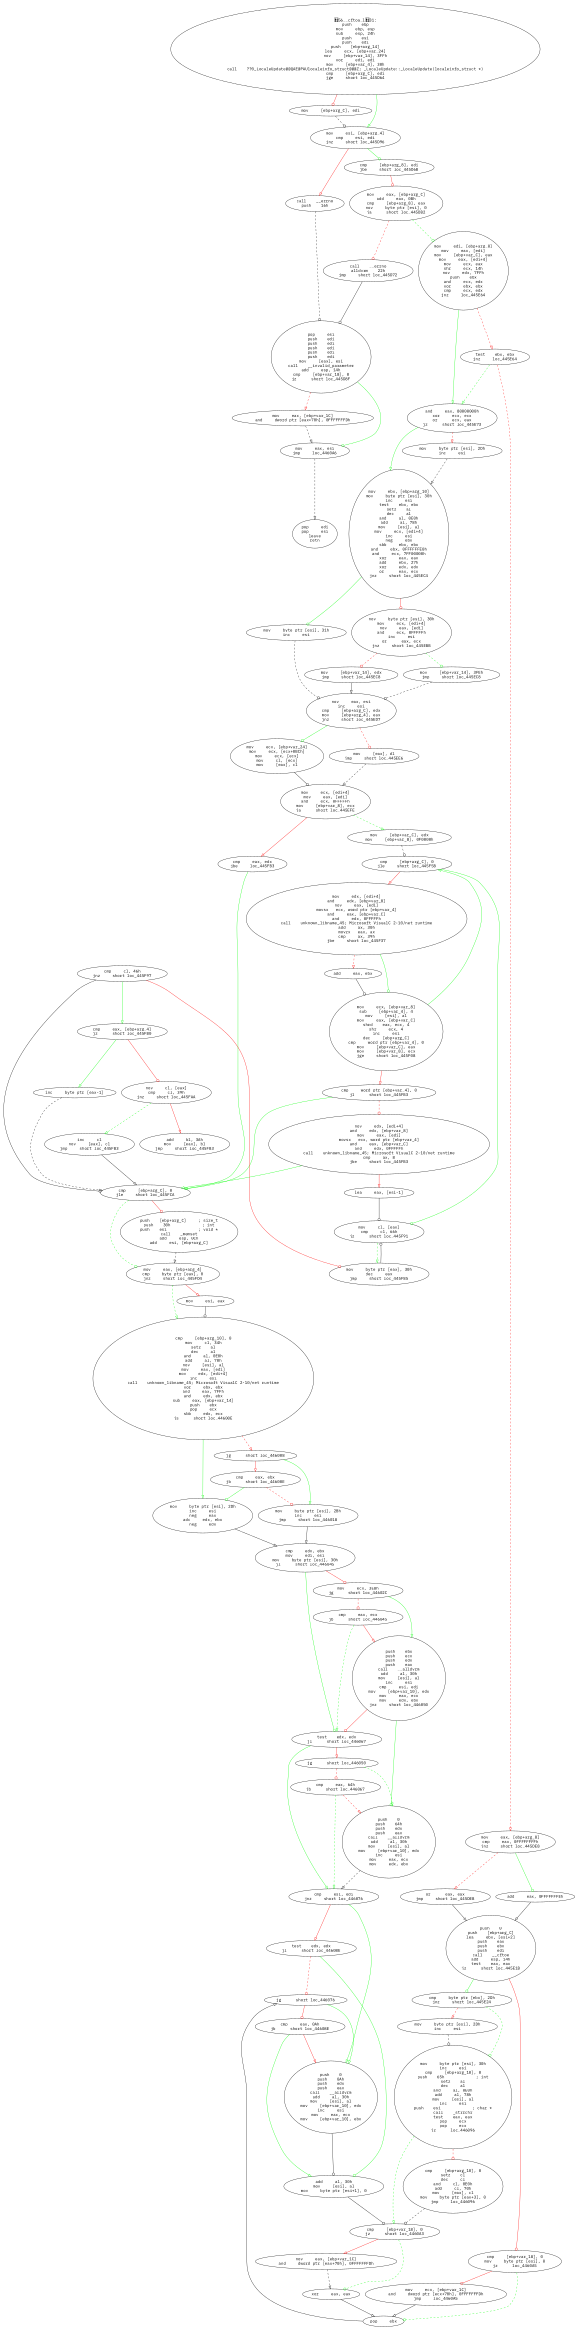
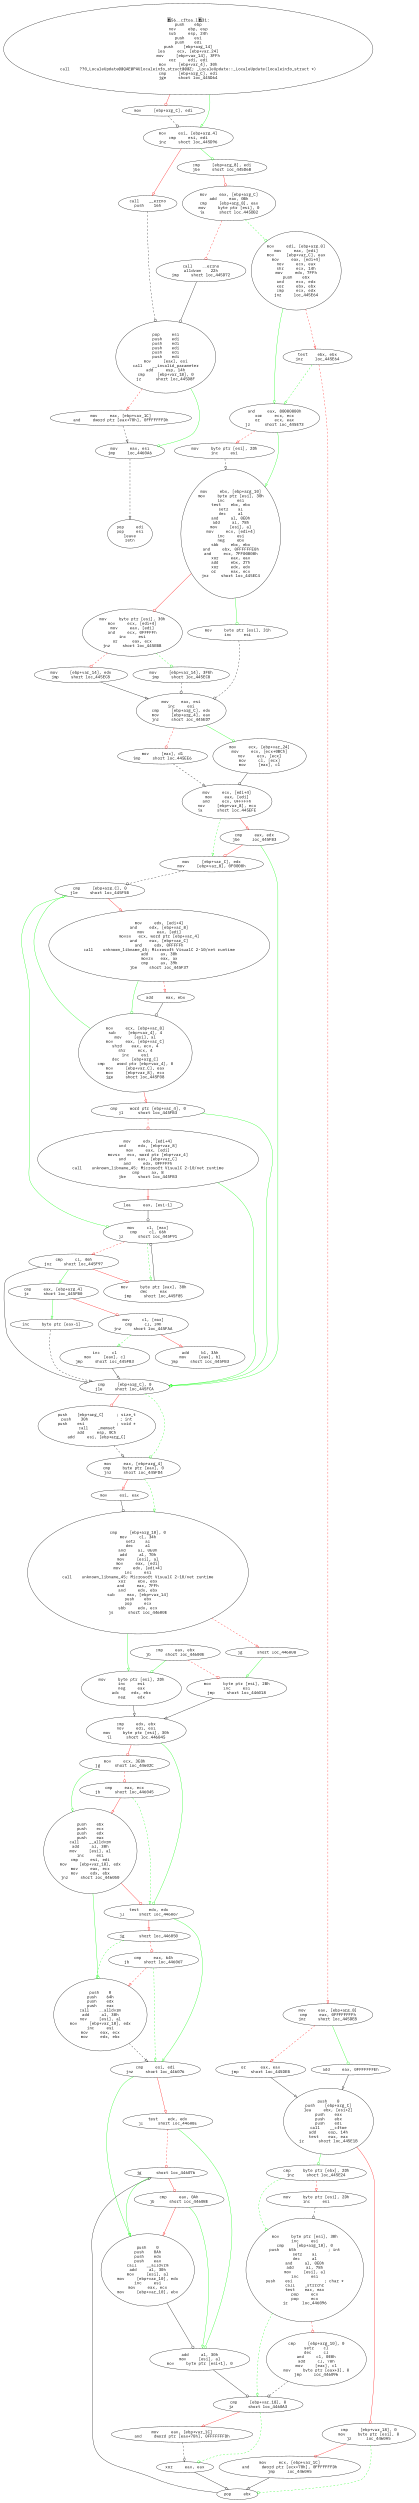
none -> (234, 850)
none -> (110, 1248)
(255, 1465) -> none
